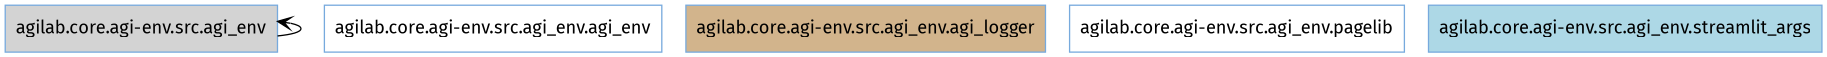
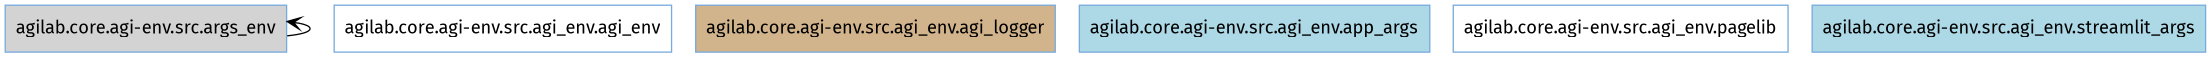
(141, 29) -> (146, 29)
none -> (1255, 29)
